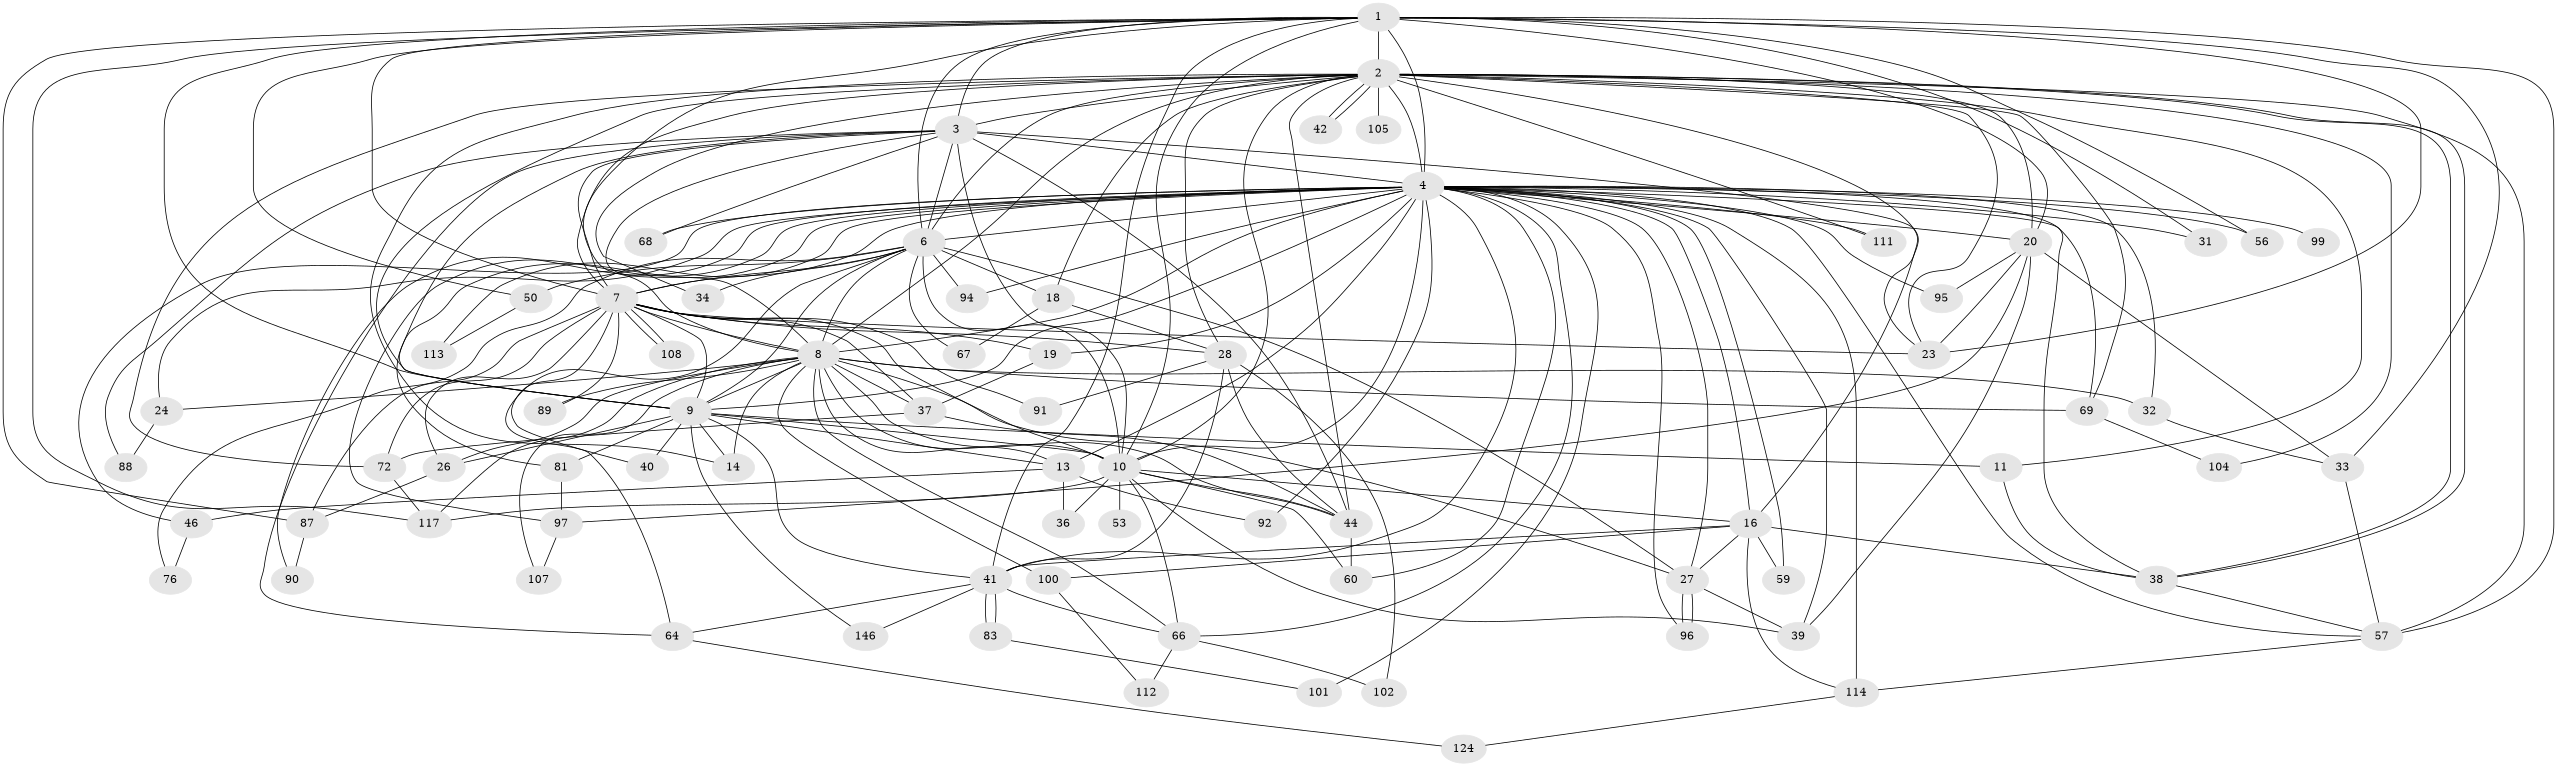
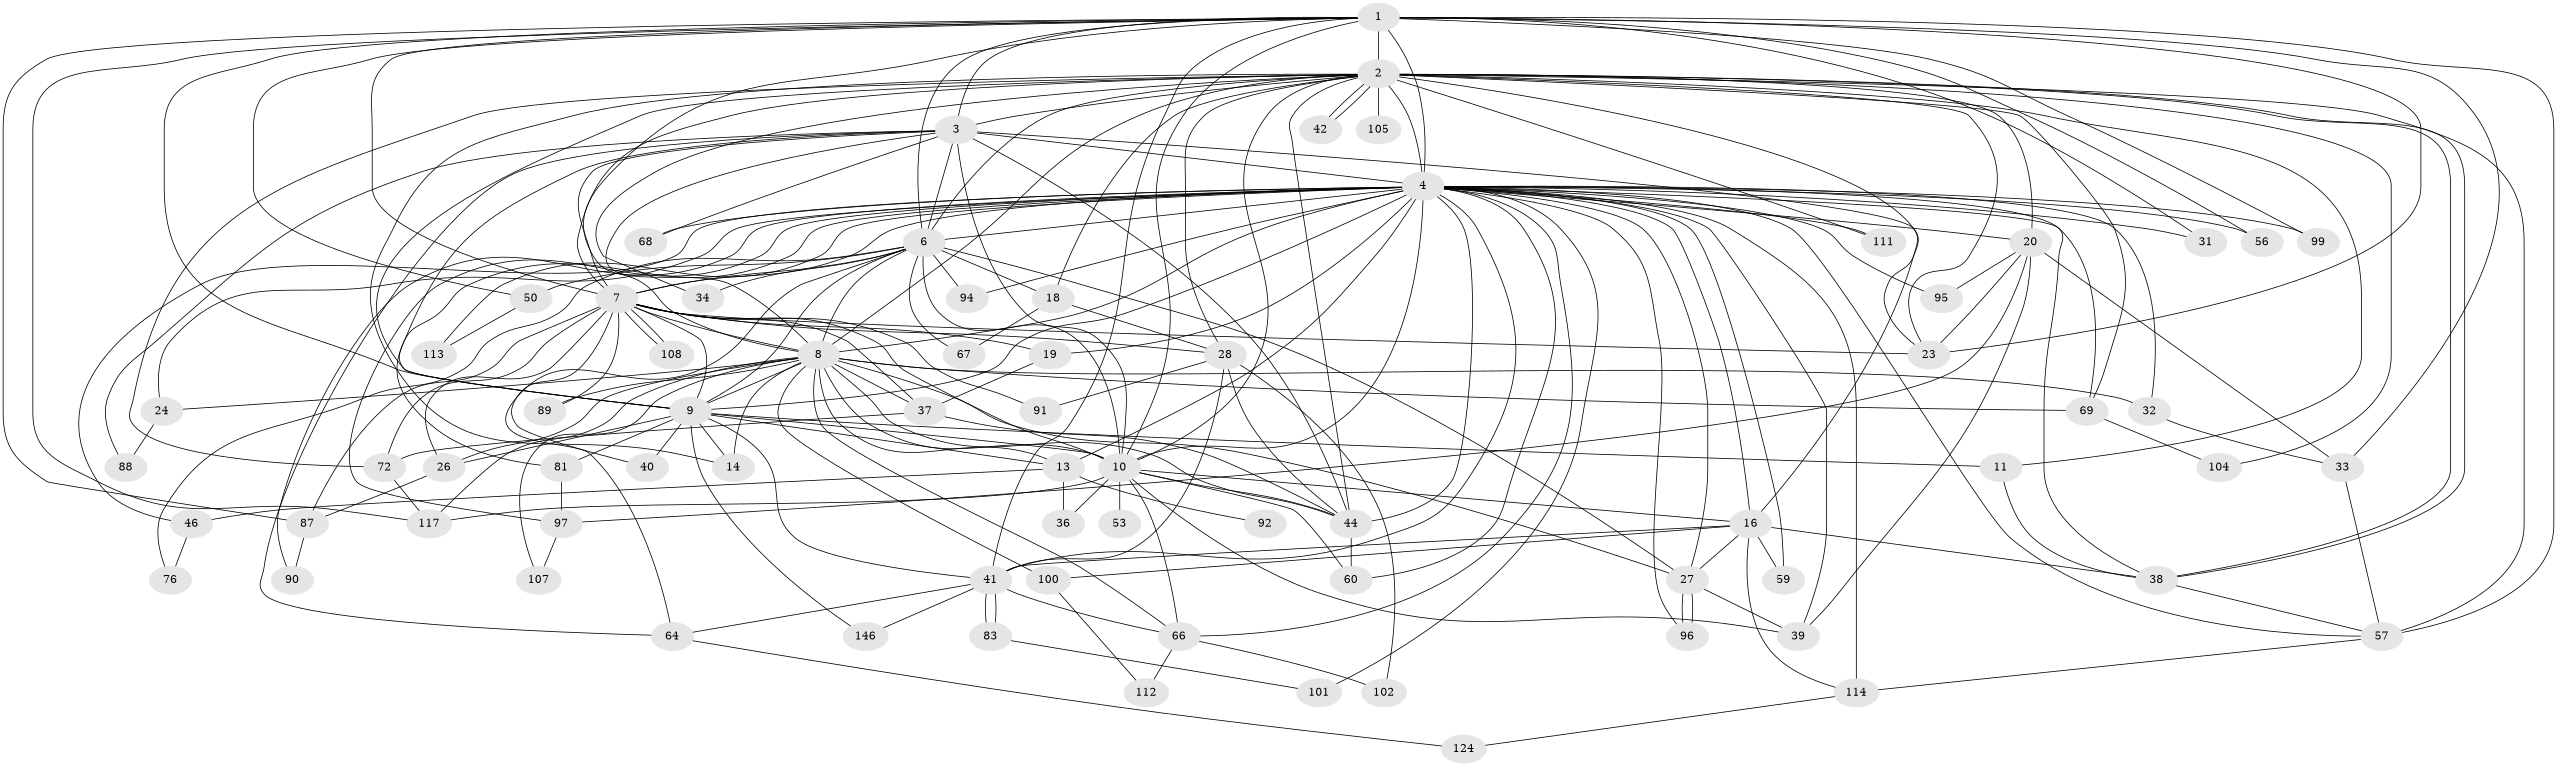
(1760, 66) -> (1871, 49)
(1401, 367) -> (1470, 380)
